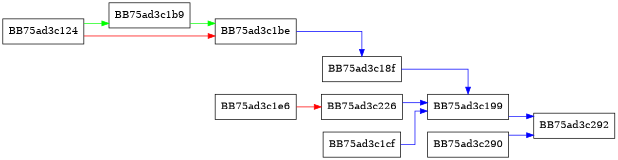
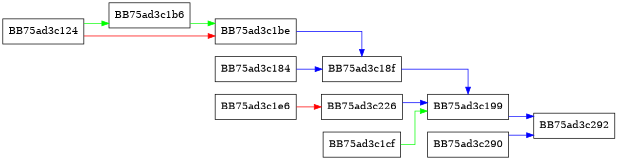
(150, 15) -> (150, 15)
none -> (256, 69)
(415, 132) -> (415, 132)
